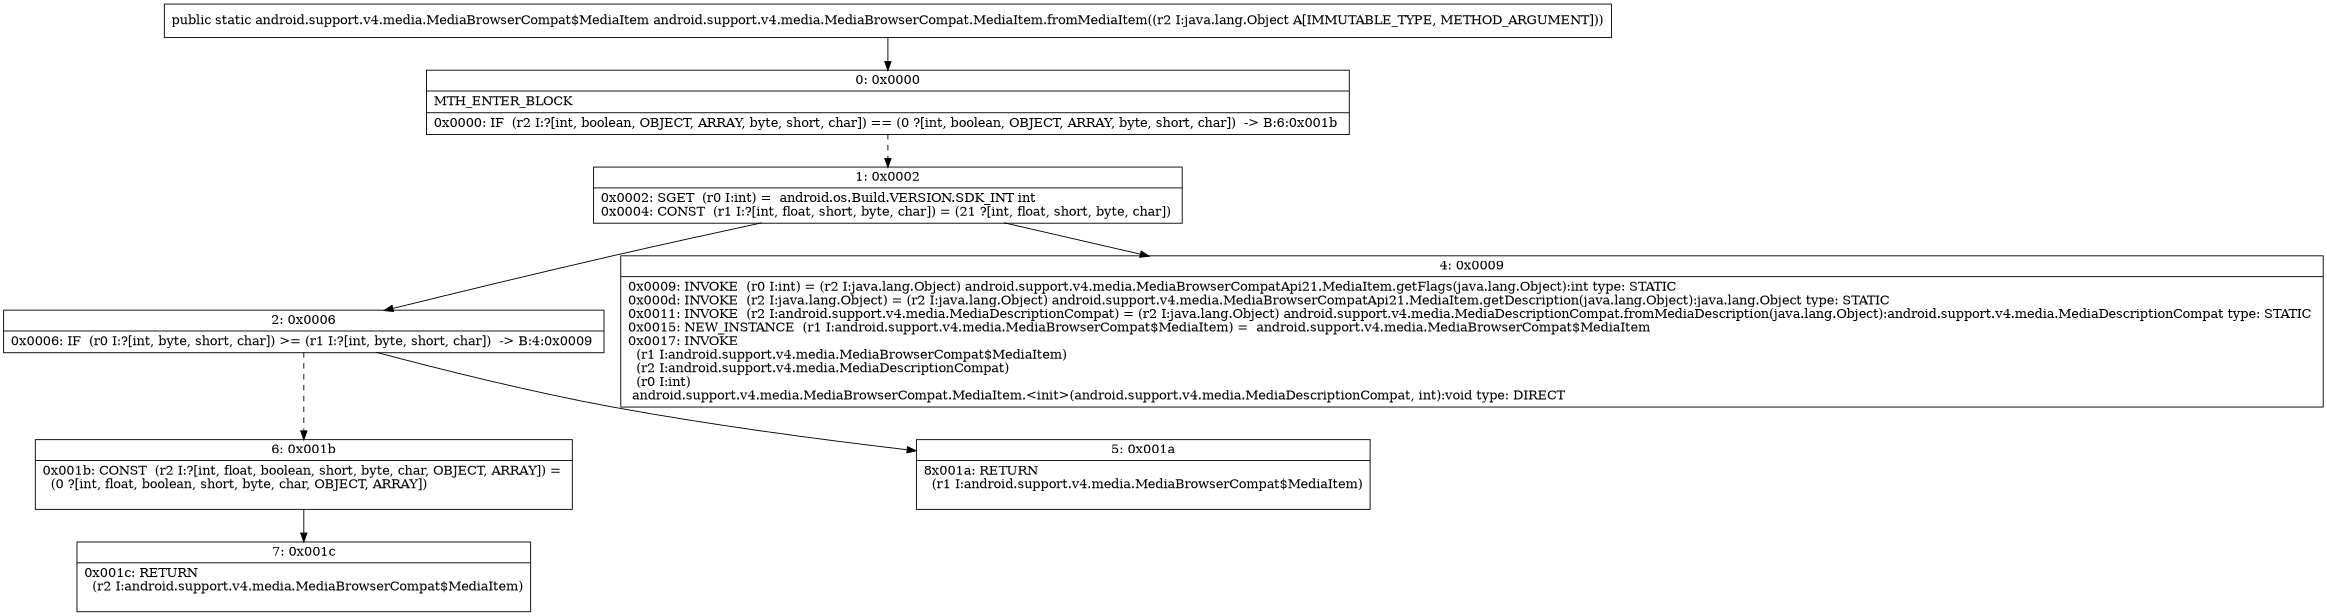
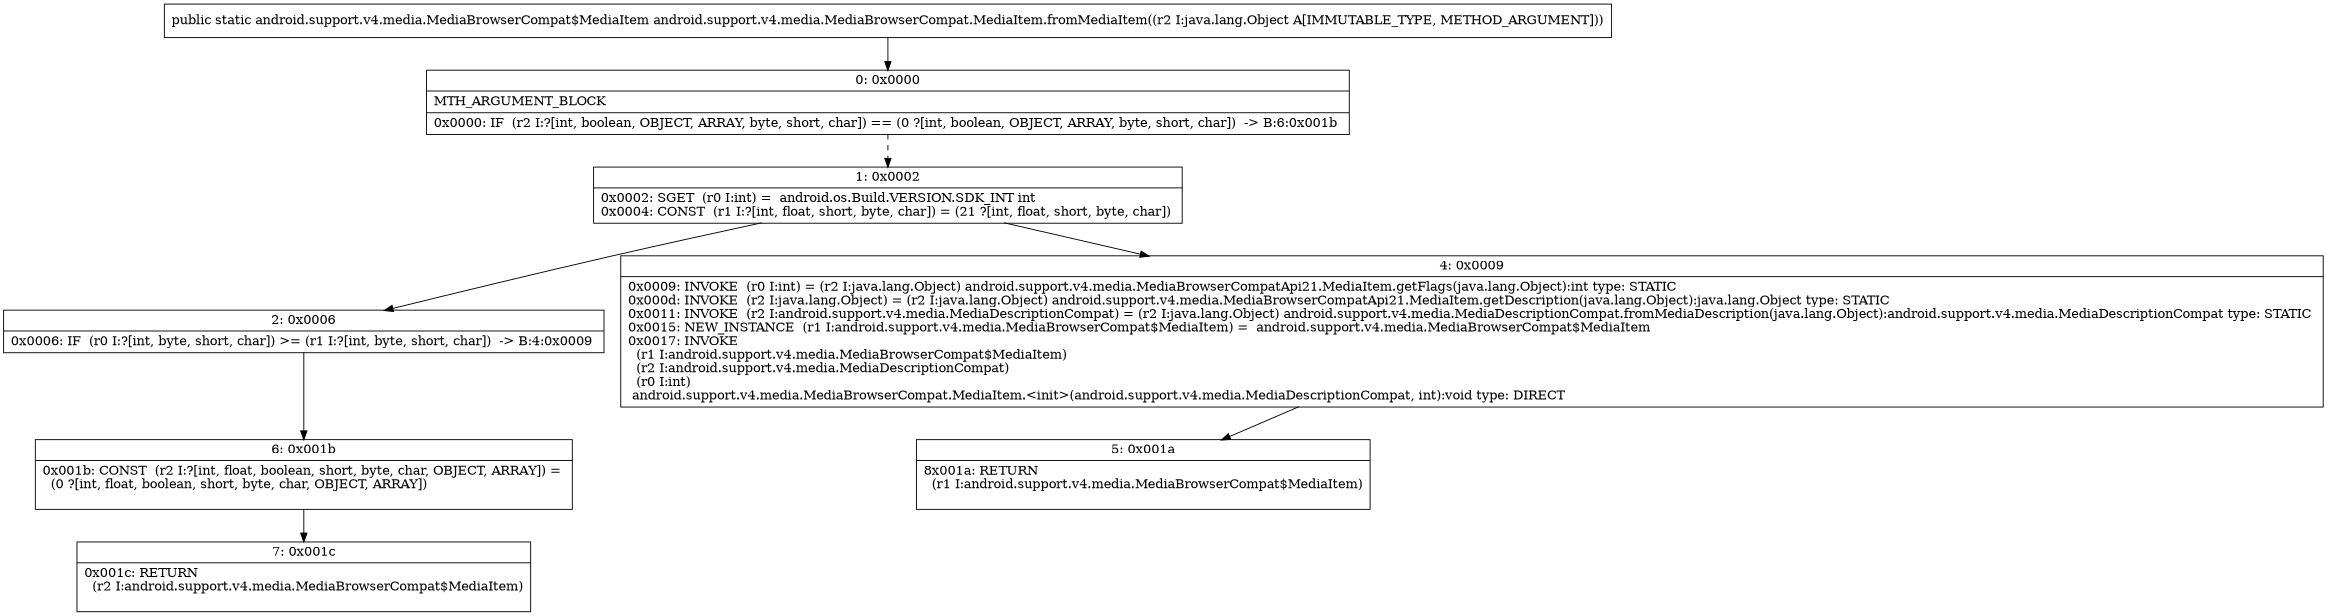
(503, 101) -> (520, 101)
(304, 391) -> (304, 391)
(640, 412) -> (1264, 422)
